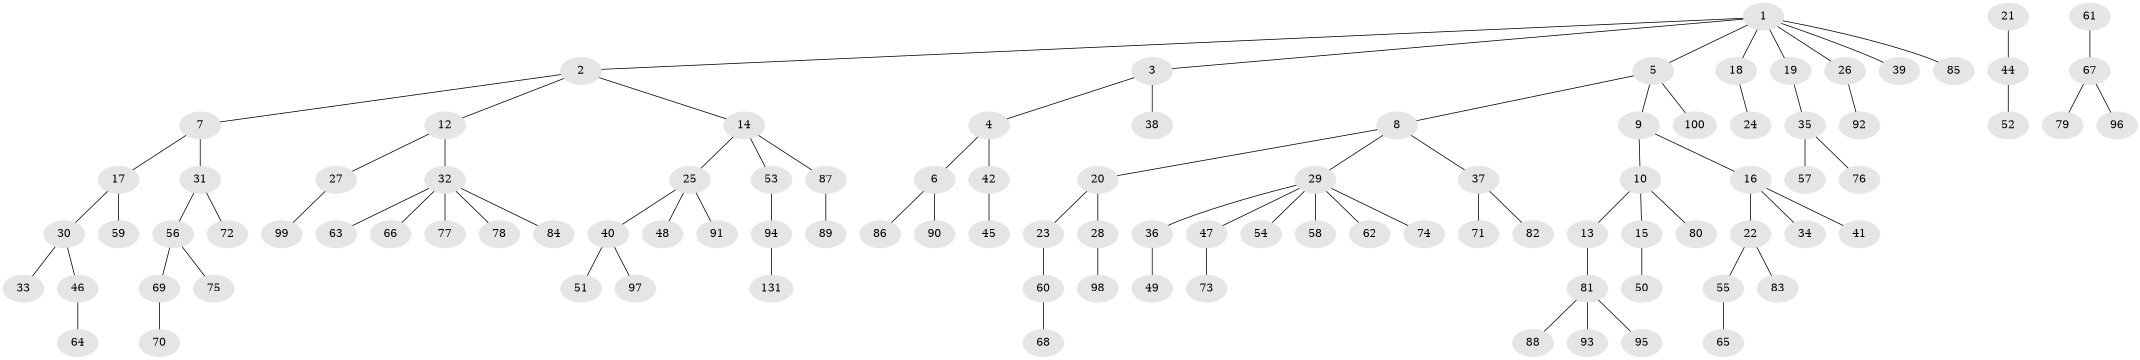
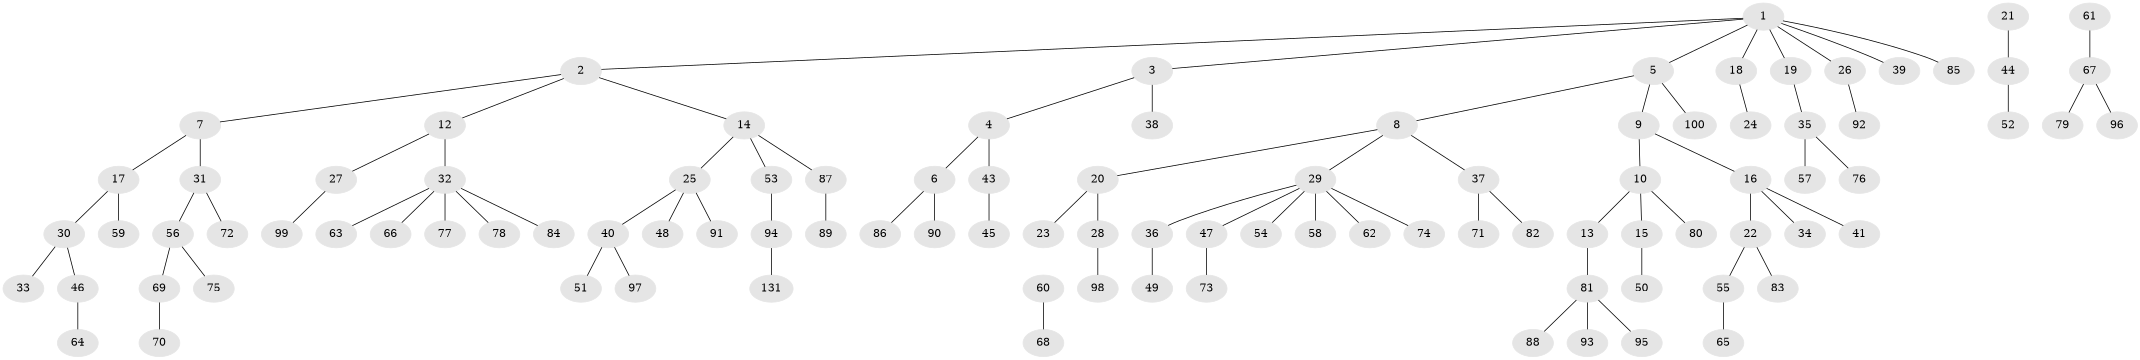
(989, 180) -> (989, 180)
(1043, 261) -> none
